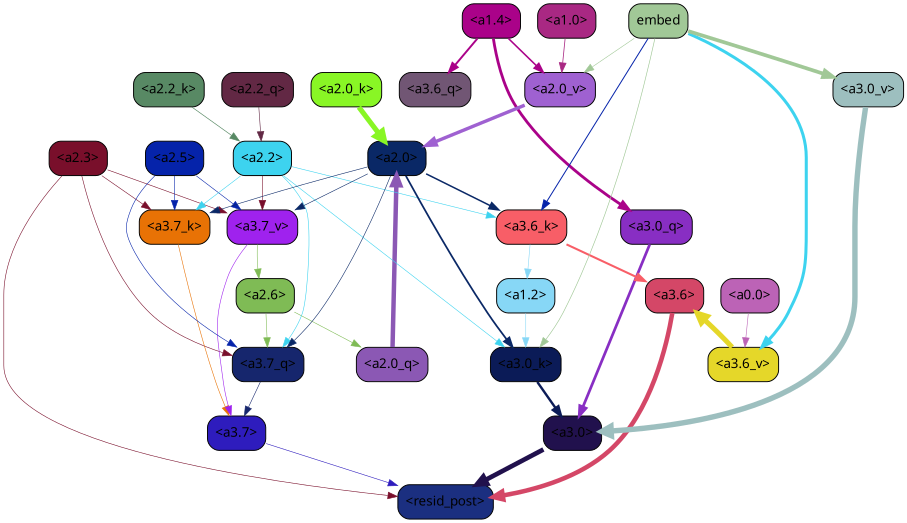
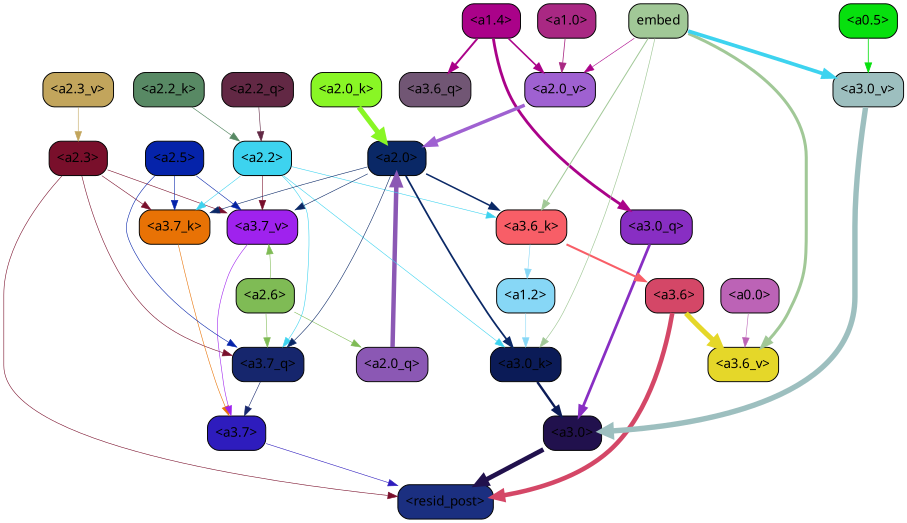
none -> (868, 21)
(756, 52) -> (756, 52)
(613, 53) -> (613, 53)
none -> (78, 90)
(598, 120) -> (598, 120)
(806, 163) -> (806, 163)
(257, 257) -> (270, 266)
(719, 333) -> (699, 327)
